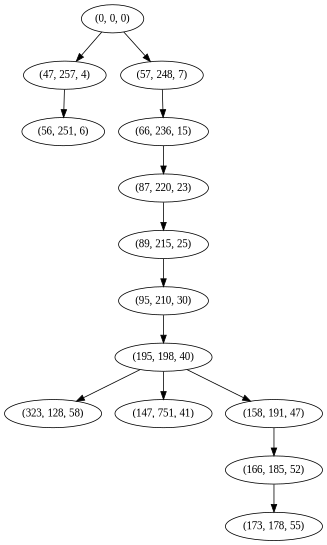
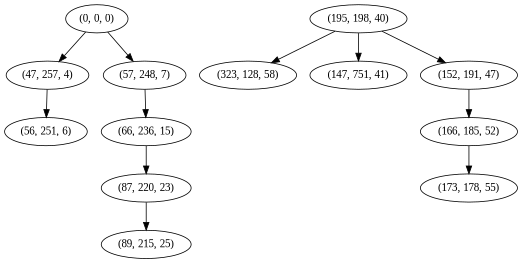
(164, 301) -> none
(274, 414) -> (469, 75)
